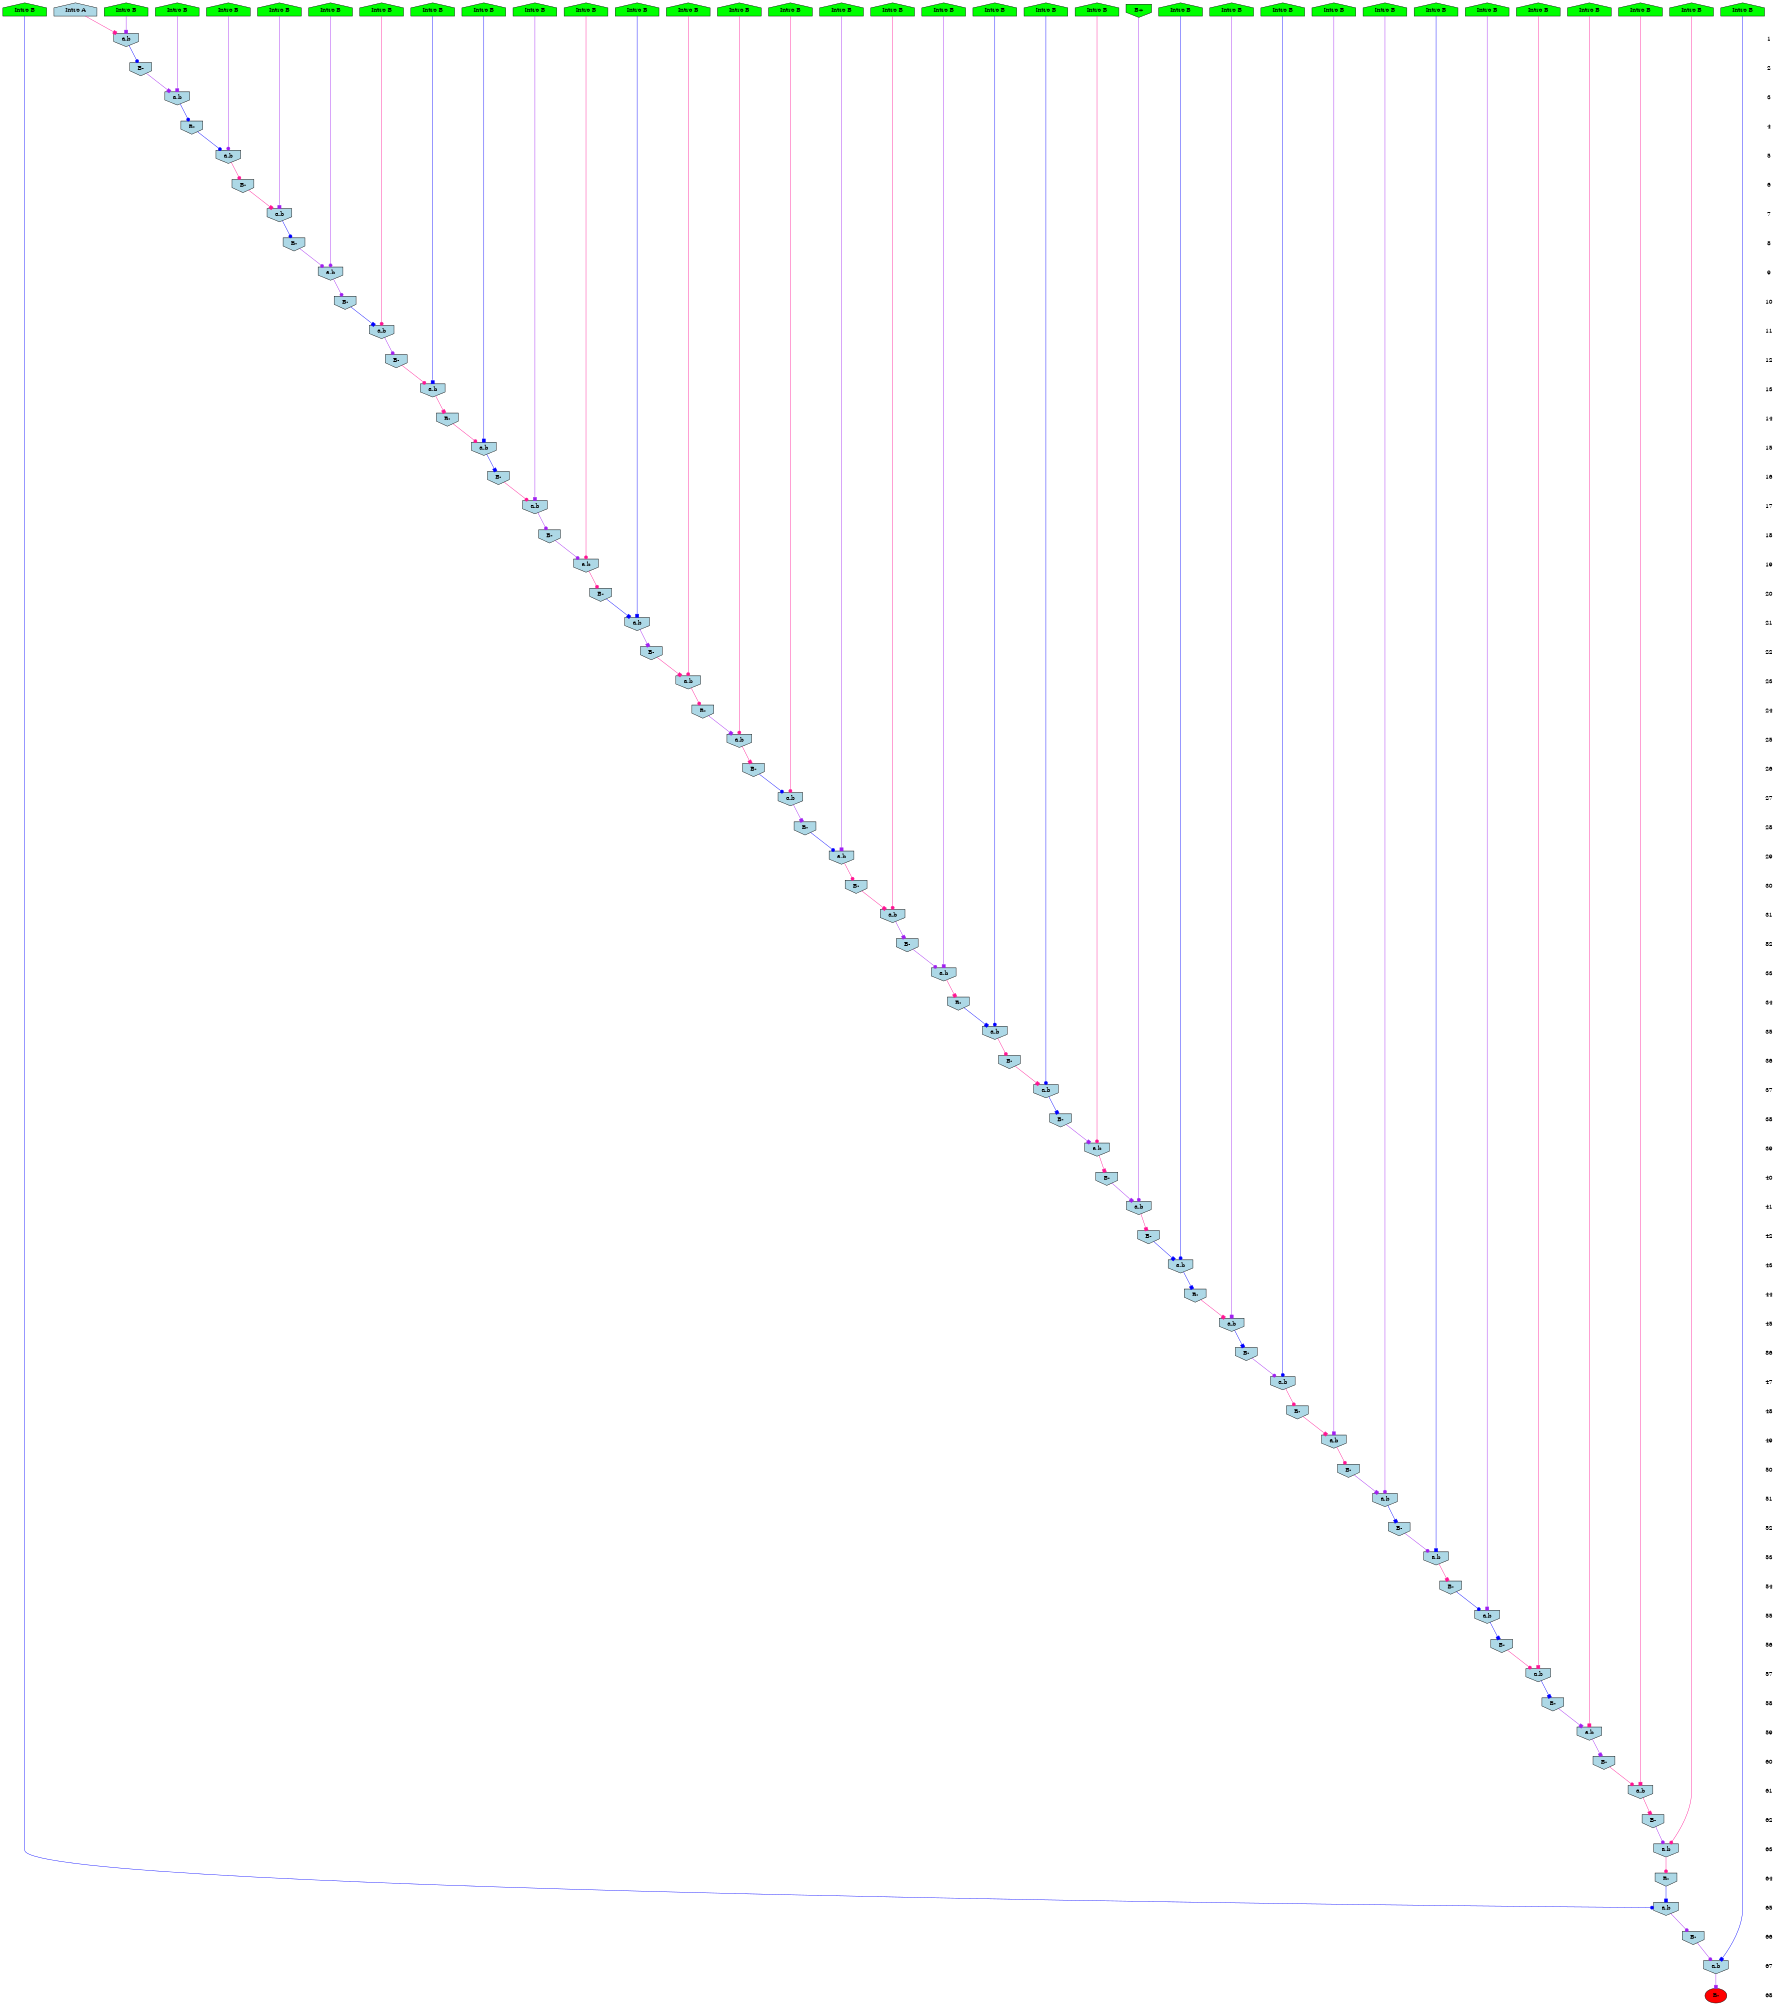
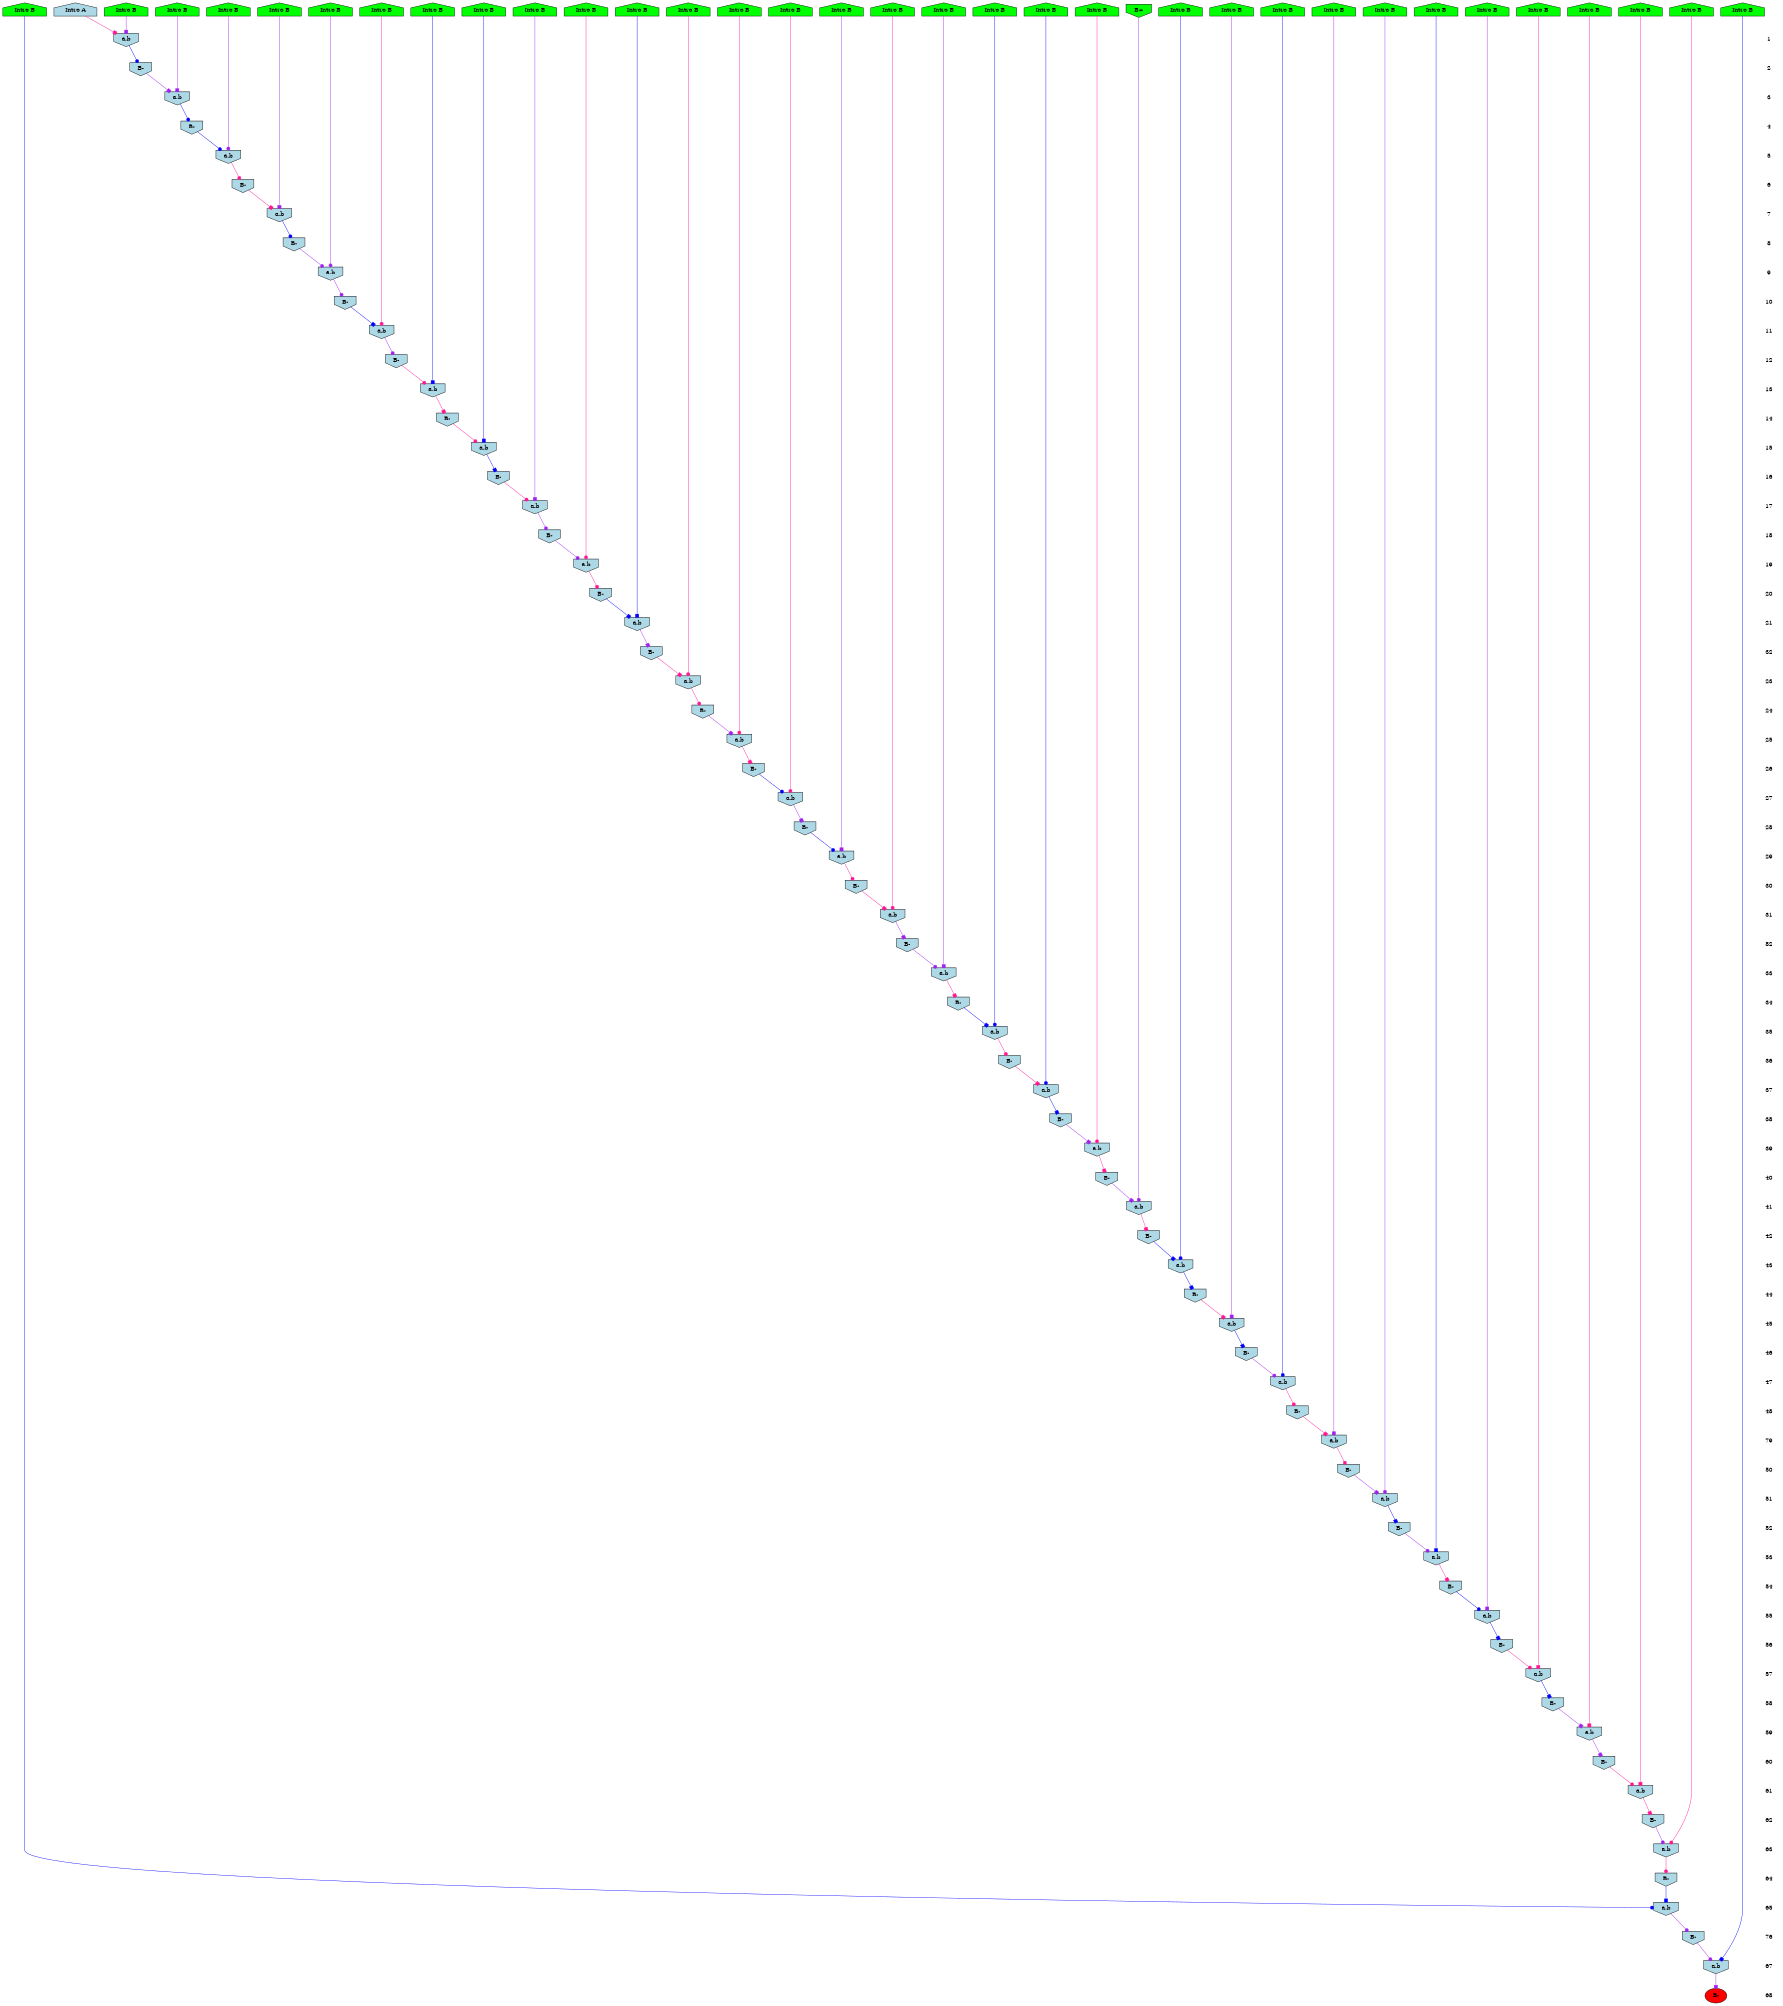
(1769, 653) -> (1769, 653)
(1769, 1353) -> (1769, 1353)
(1769, 1441) -> (1769, 1441)
(1769, 1937) -> (1769, 1937)
